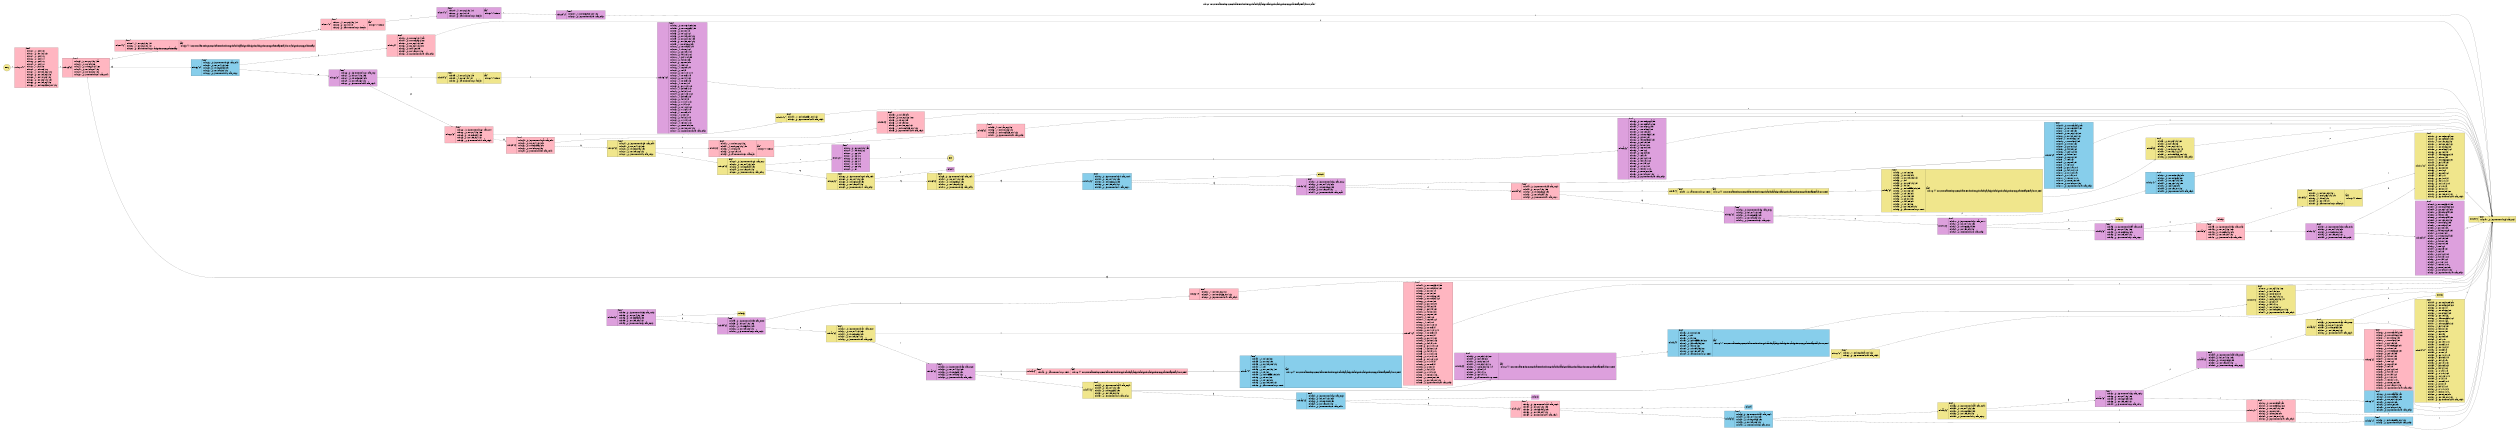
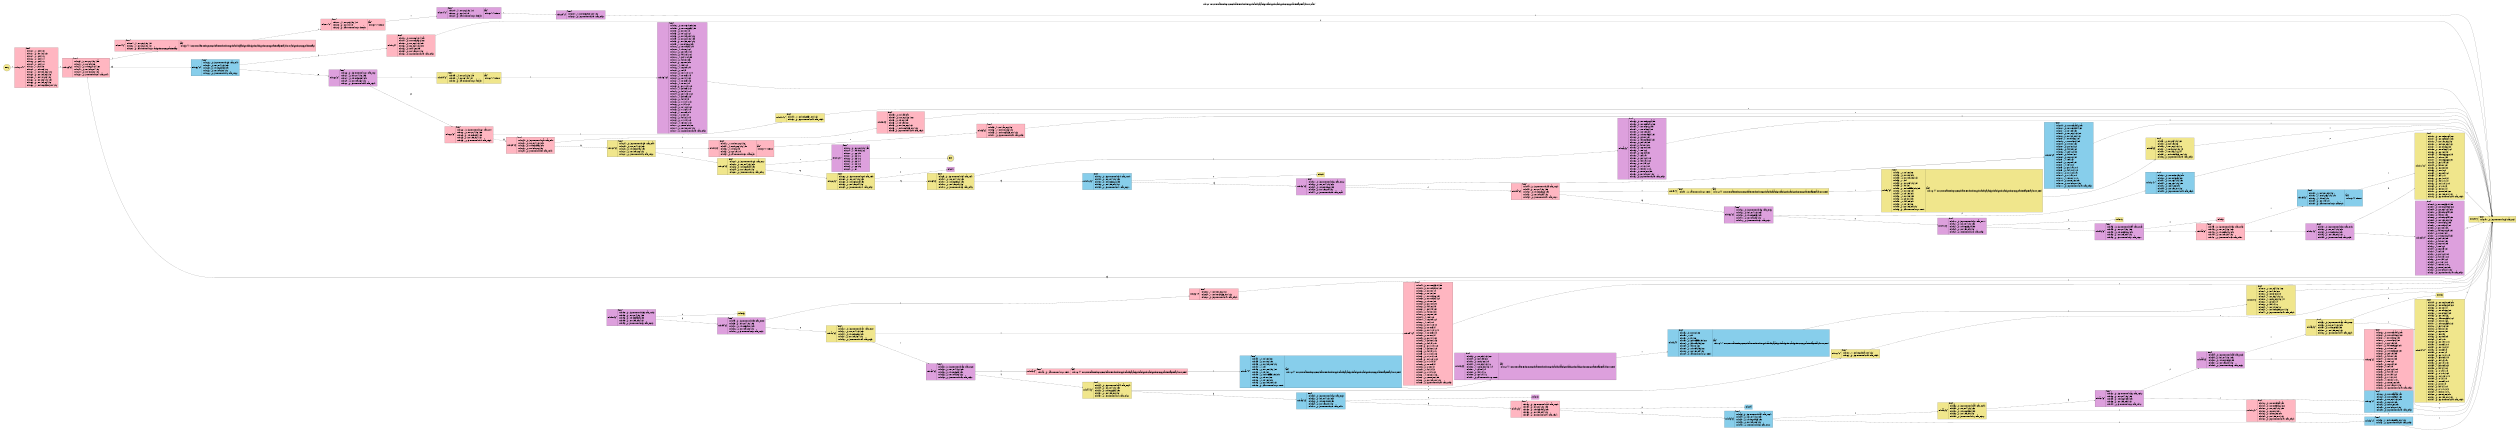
(2330, 198) -> (2330, 198)
